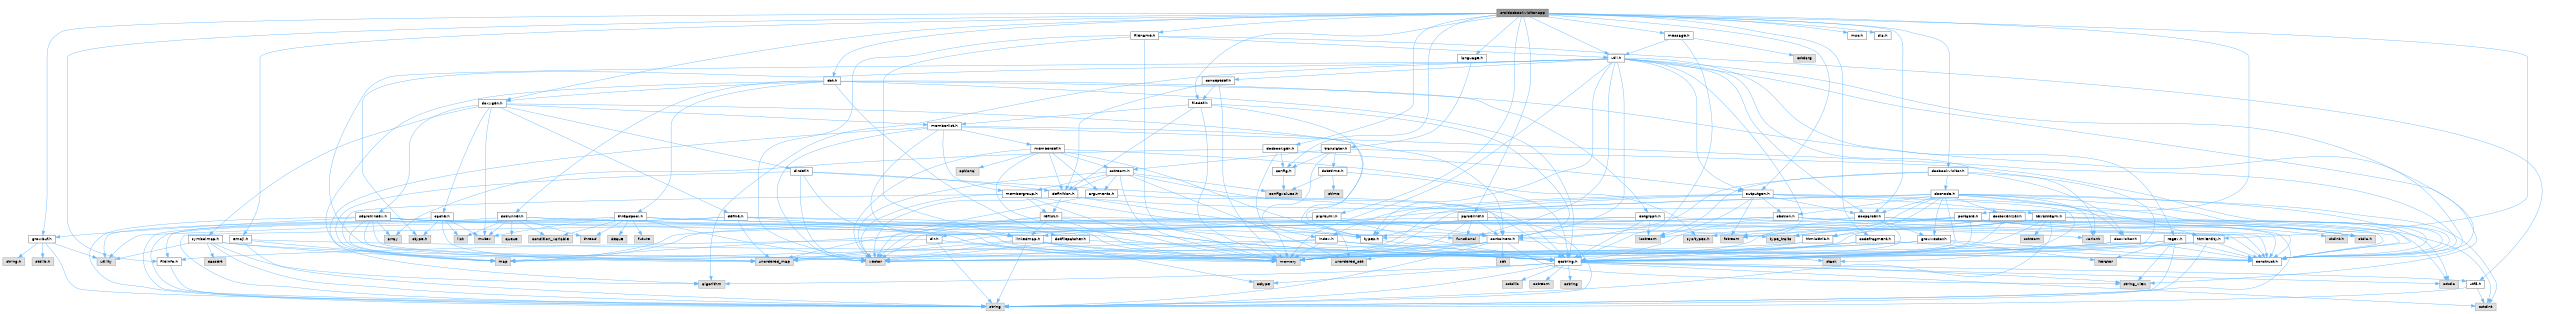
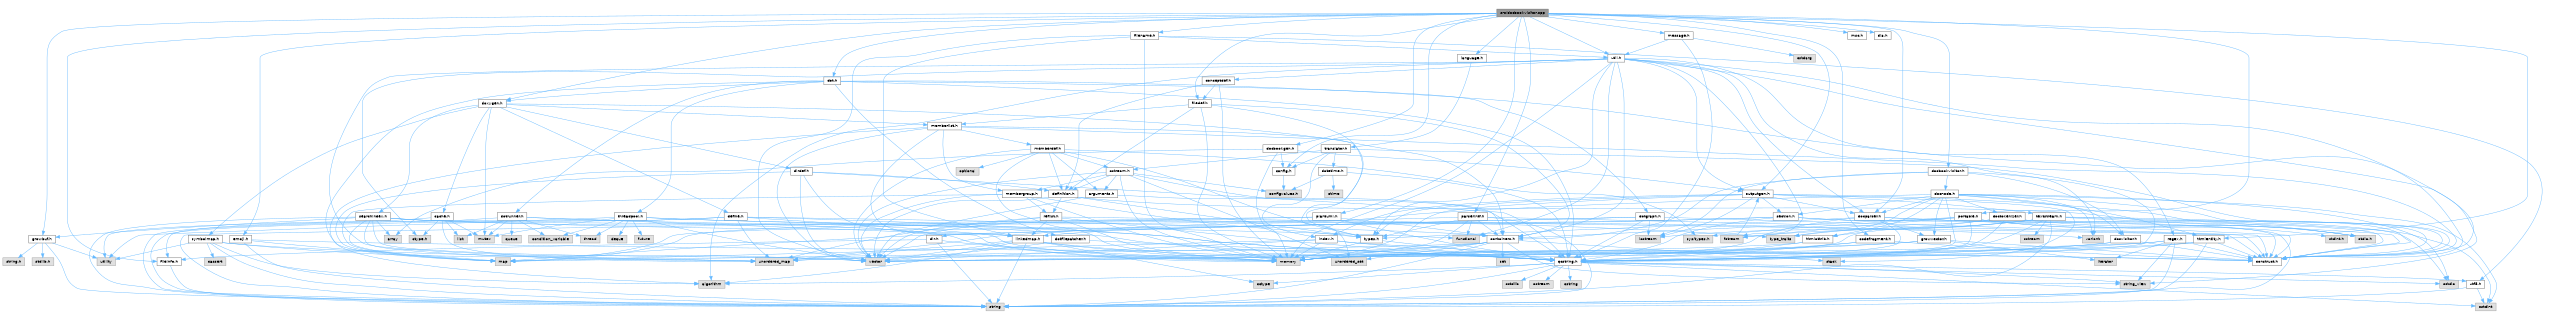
(1613, 204) -> (1332, 250)
(1744, 215) -> (1751, 215)
none -> (871, 268)
